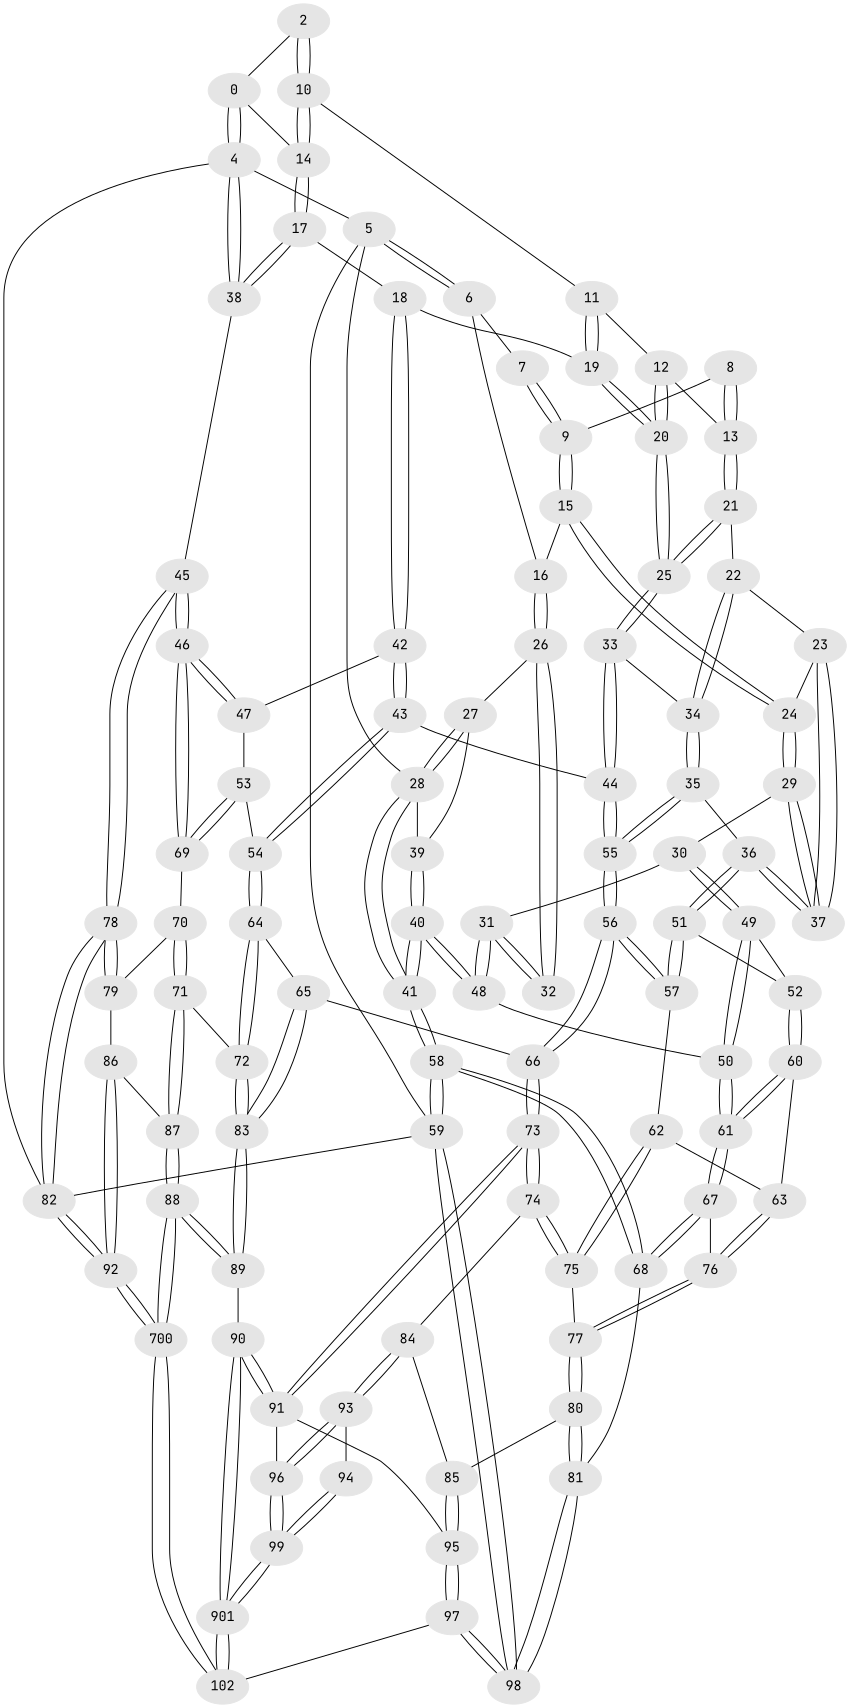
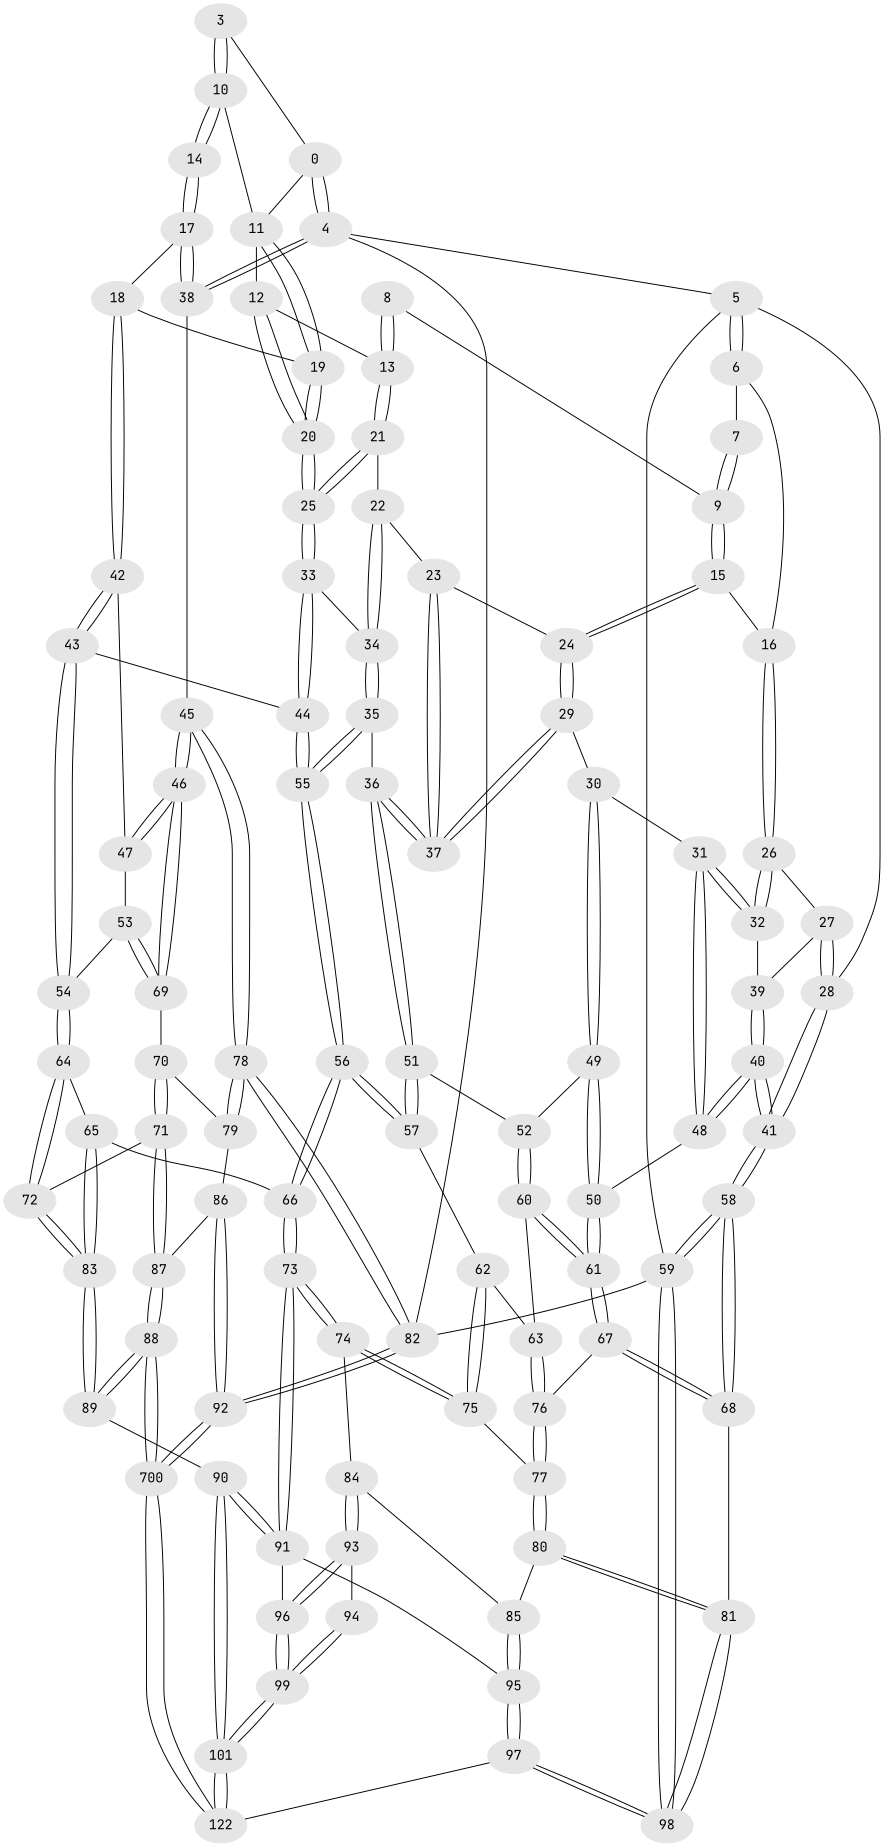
(304, 21) -> (221, 21)
(269, 125) -> (286, 195)
(417, 819) -> (758, 958)
(223, 1617) -> (221, 1756)
(223, 1687) -> (221, 1826)
